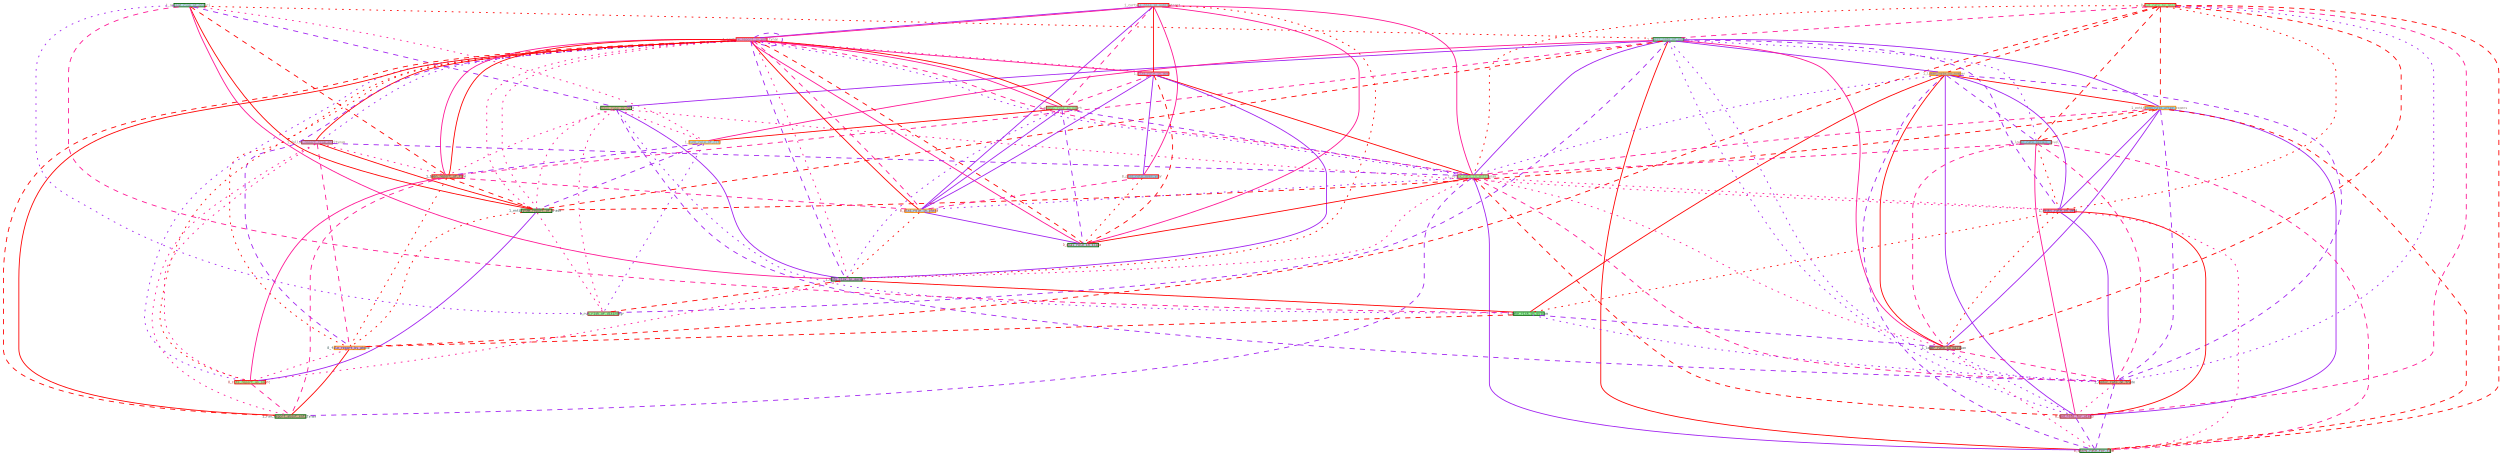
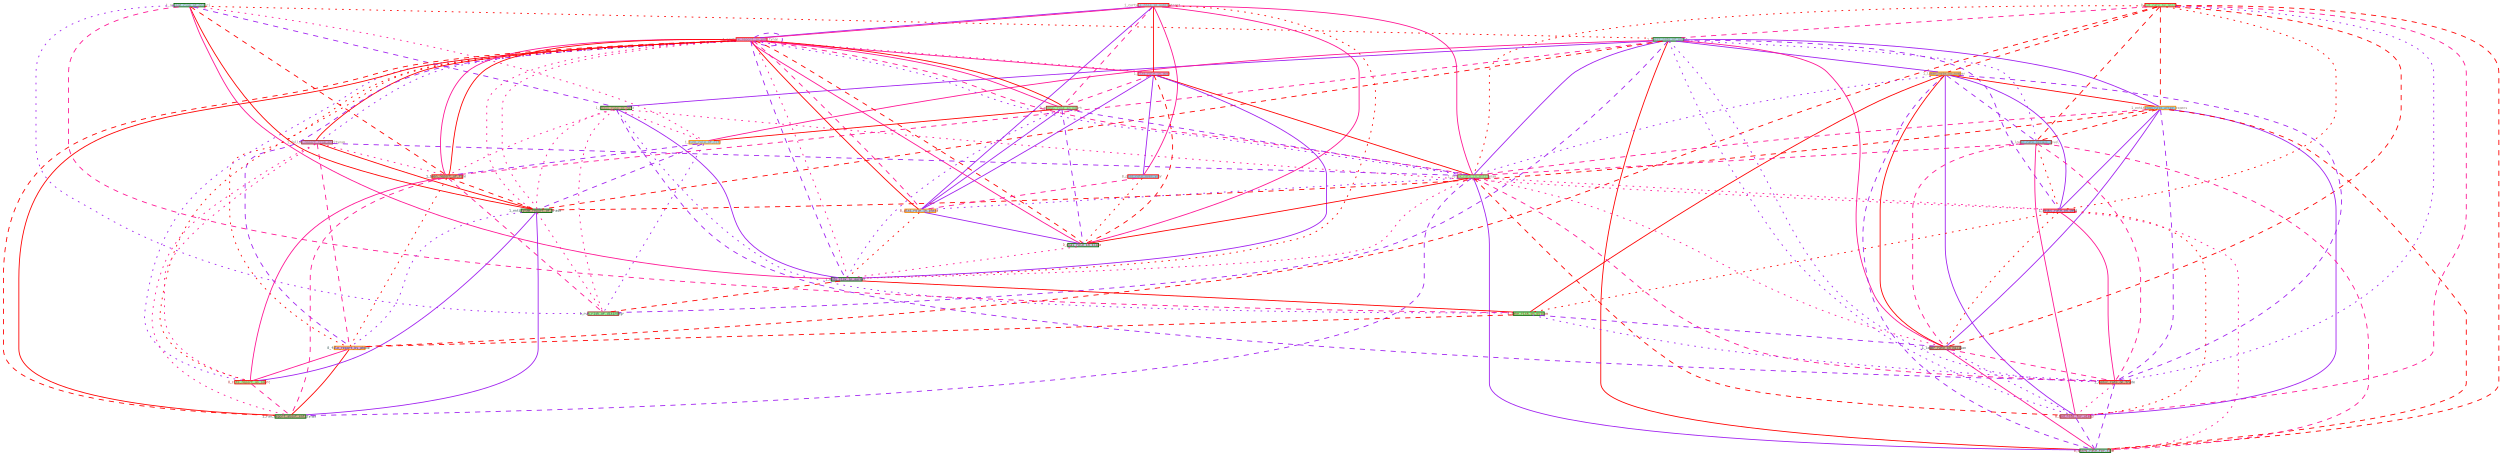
(695, 194) -> (529, 248)
(414, 259) -> (414, 259)
(2108, 288) -> (2108, 288)
(2206, 305) -> (2206, 305)
(1529, 314) -> (1529, 314)
(493, 348) -> (965, 262)
(300, 365) -> (300, 365)
none -> (496, 384)
(1998, 384) -> (1998, 384)
